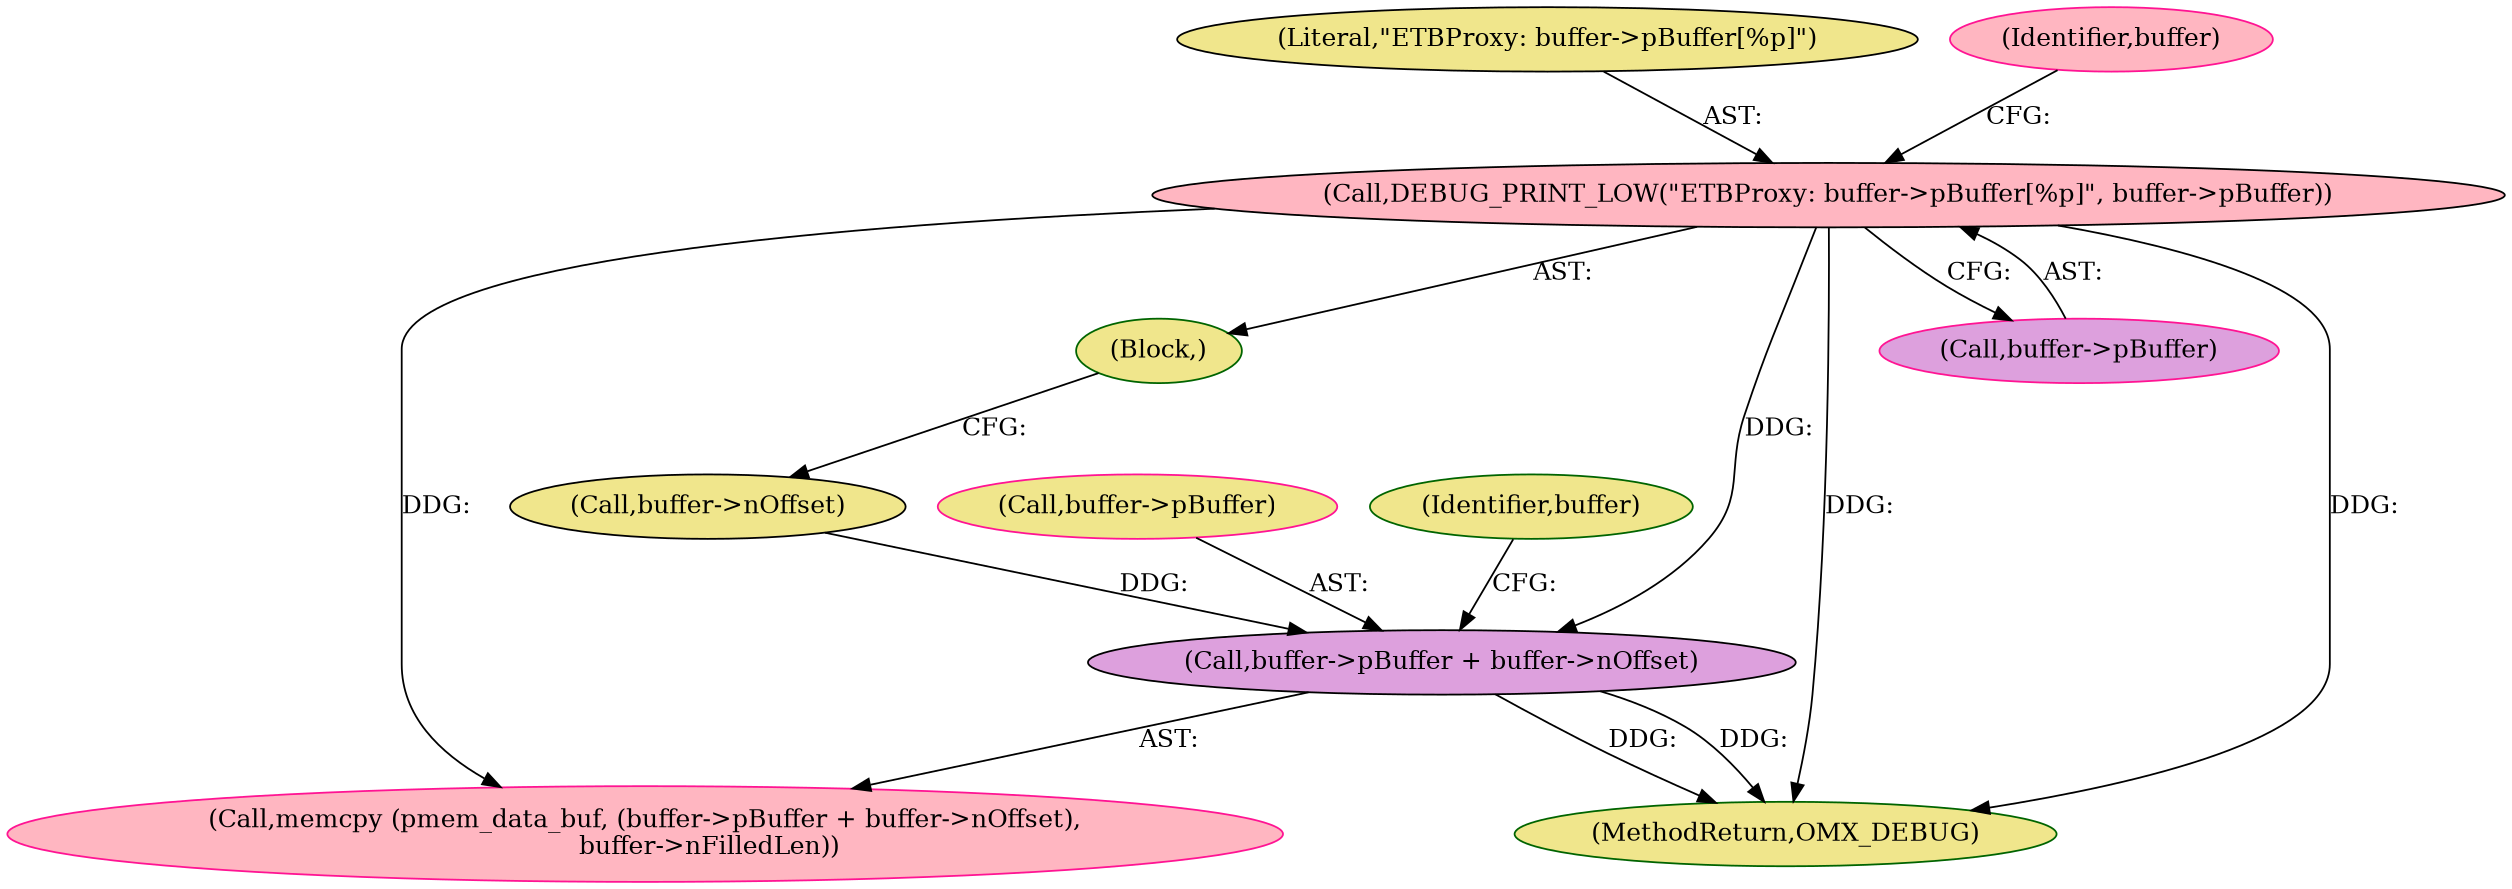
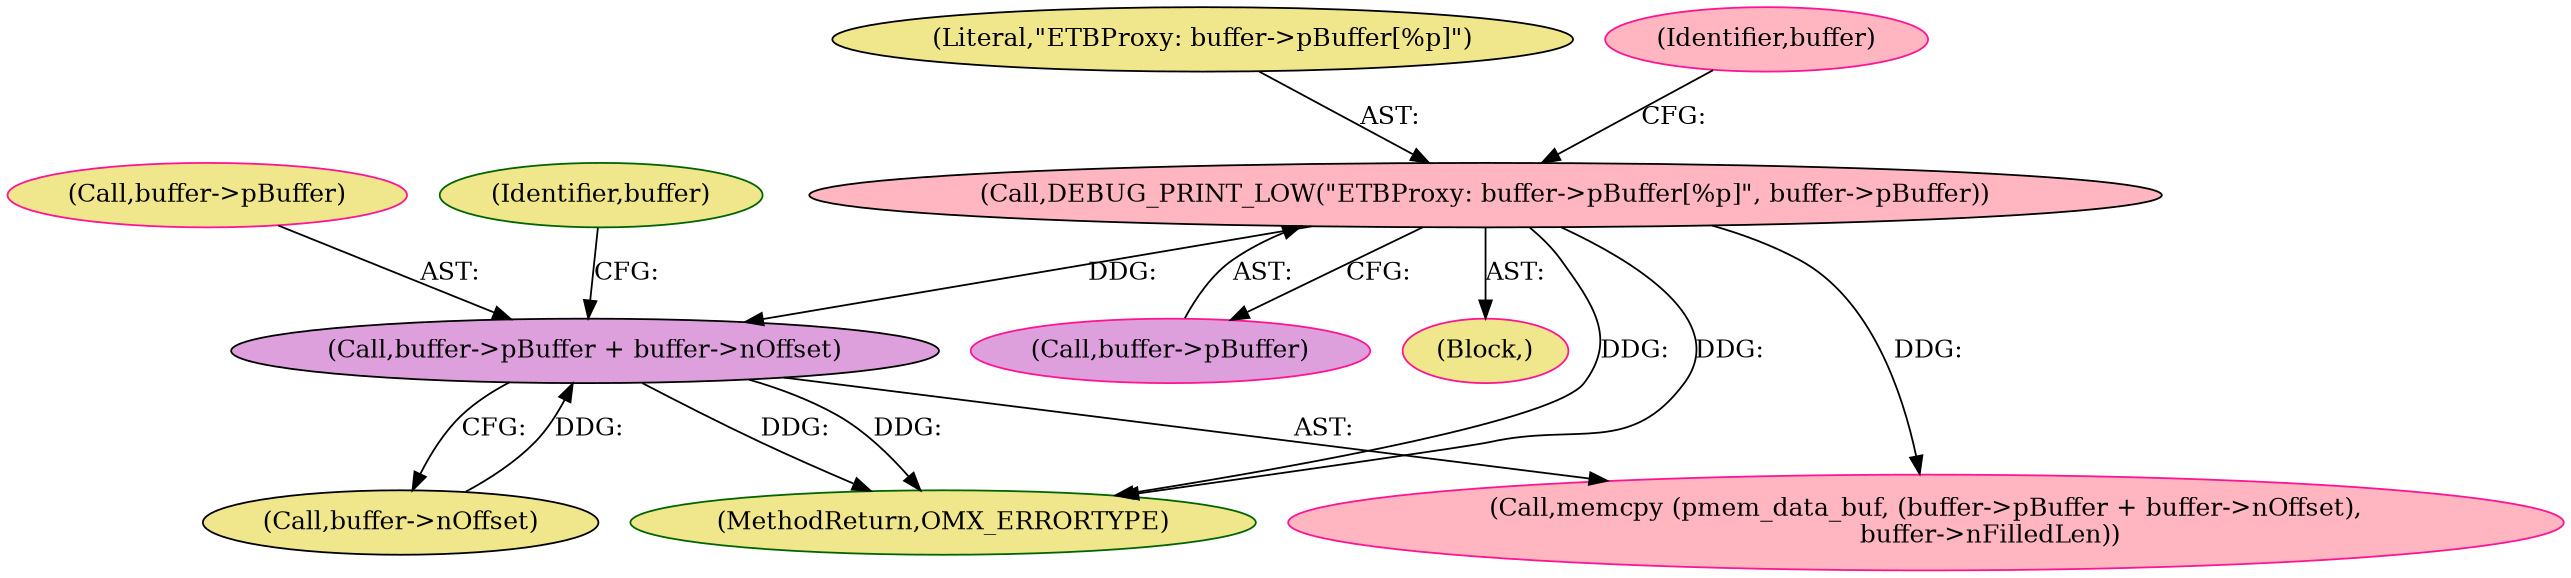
(1159, 351) -> (1486, 351)
(953, 422) -> (457, 420)
(1786, 834) -> (943, 523)
